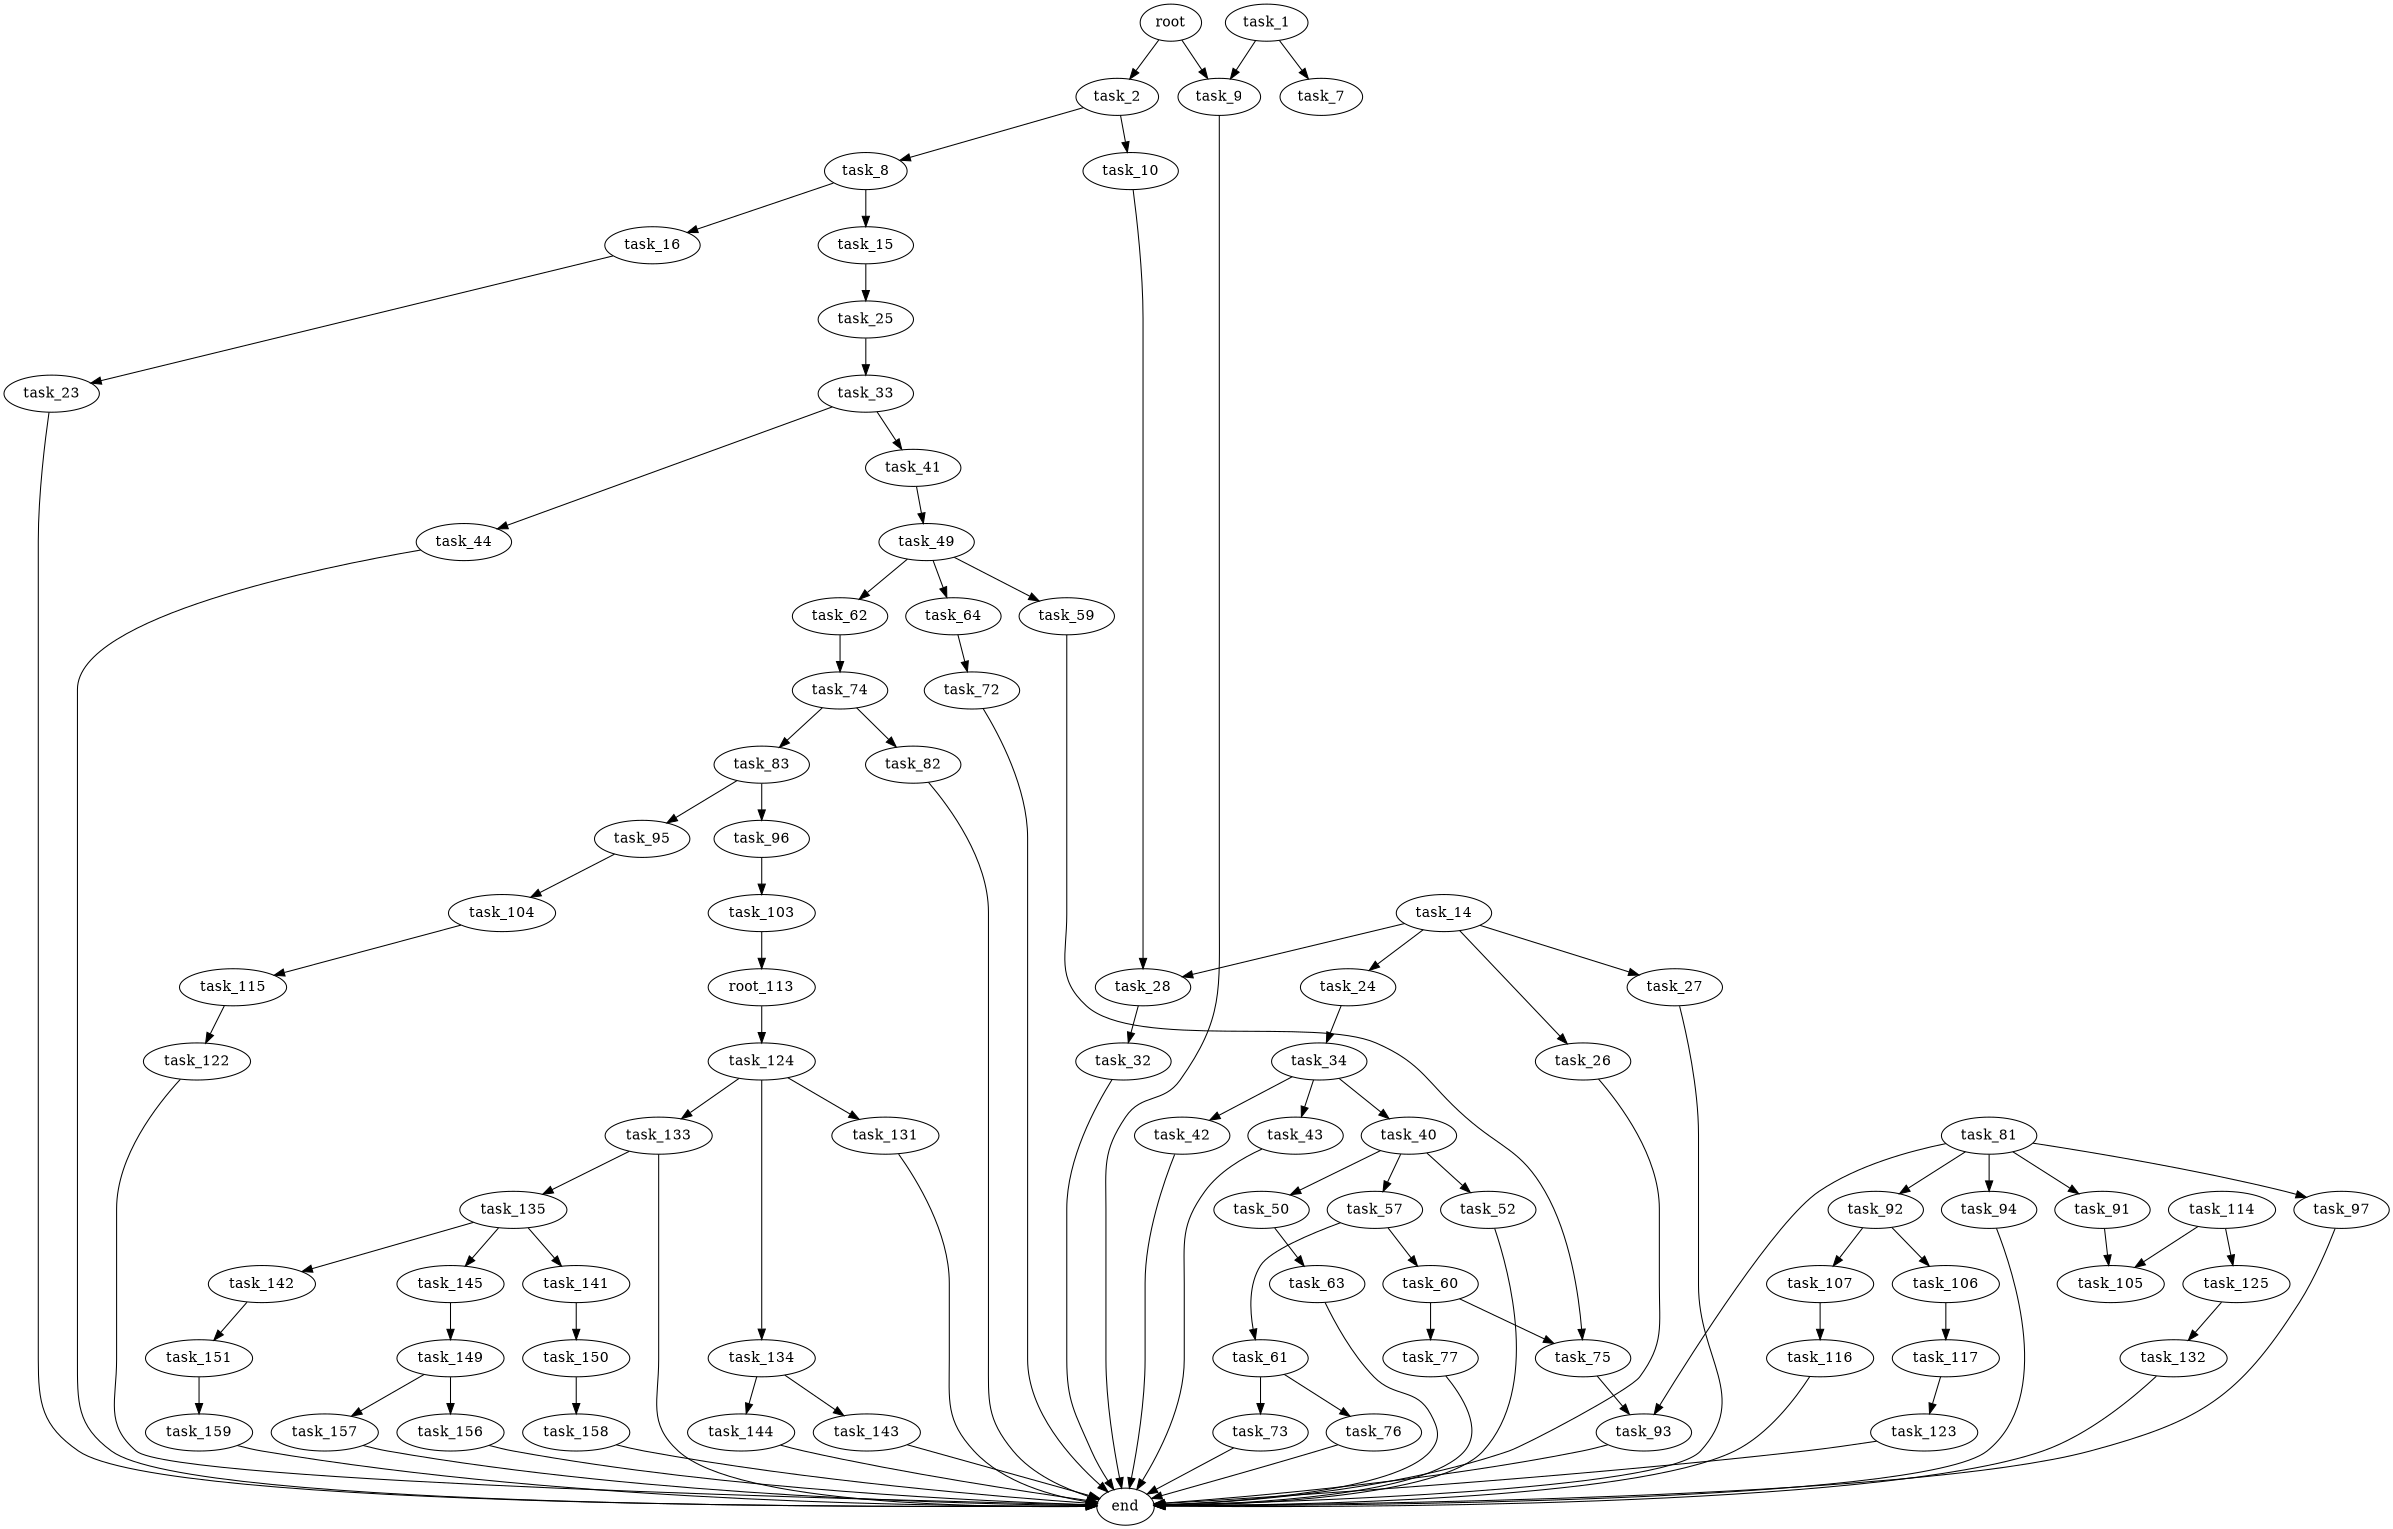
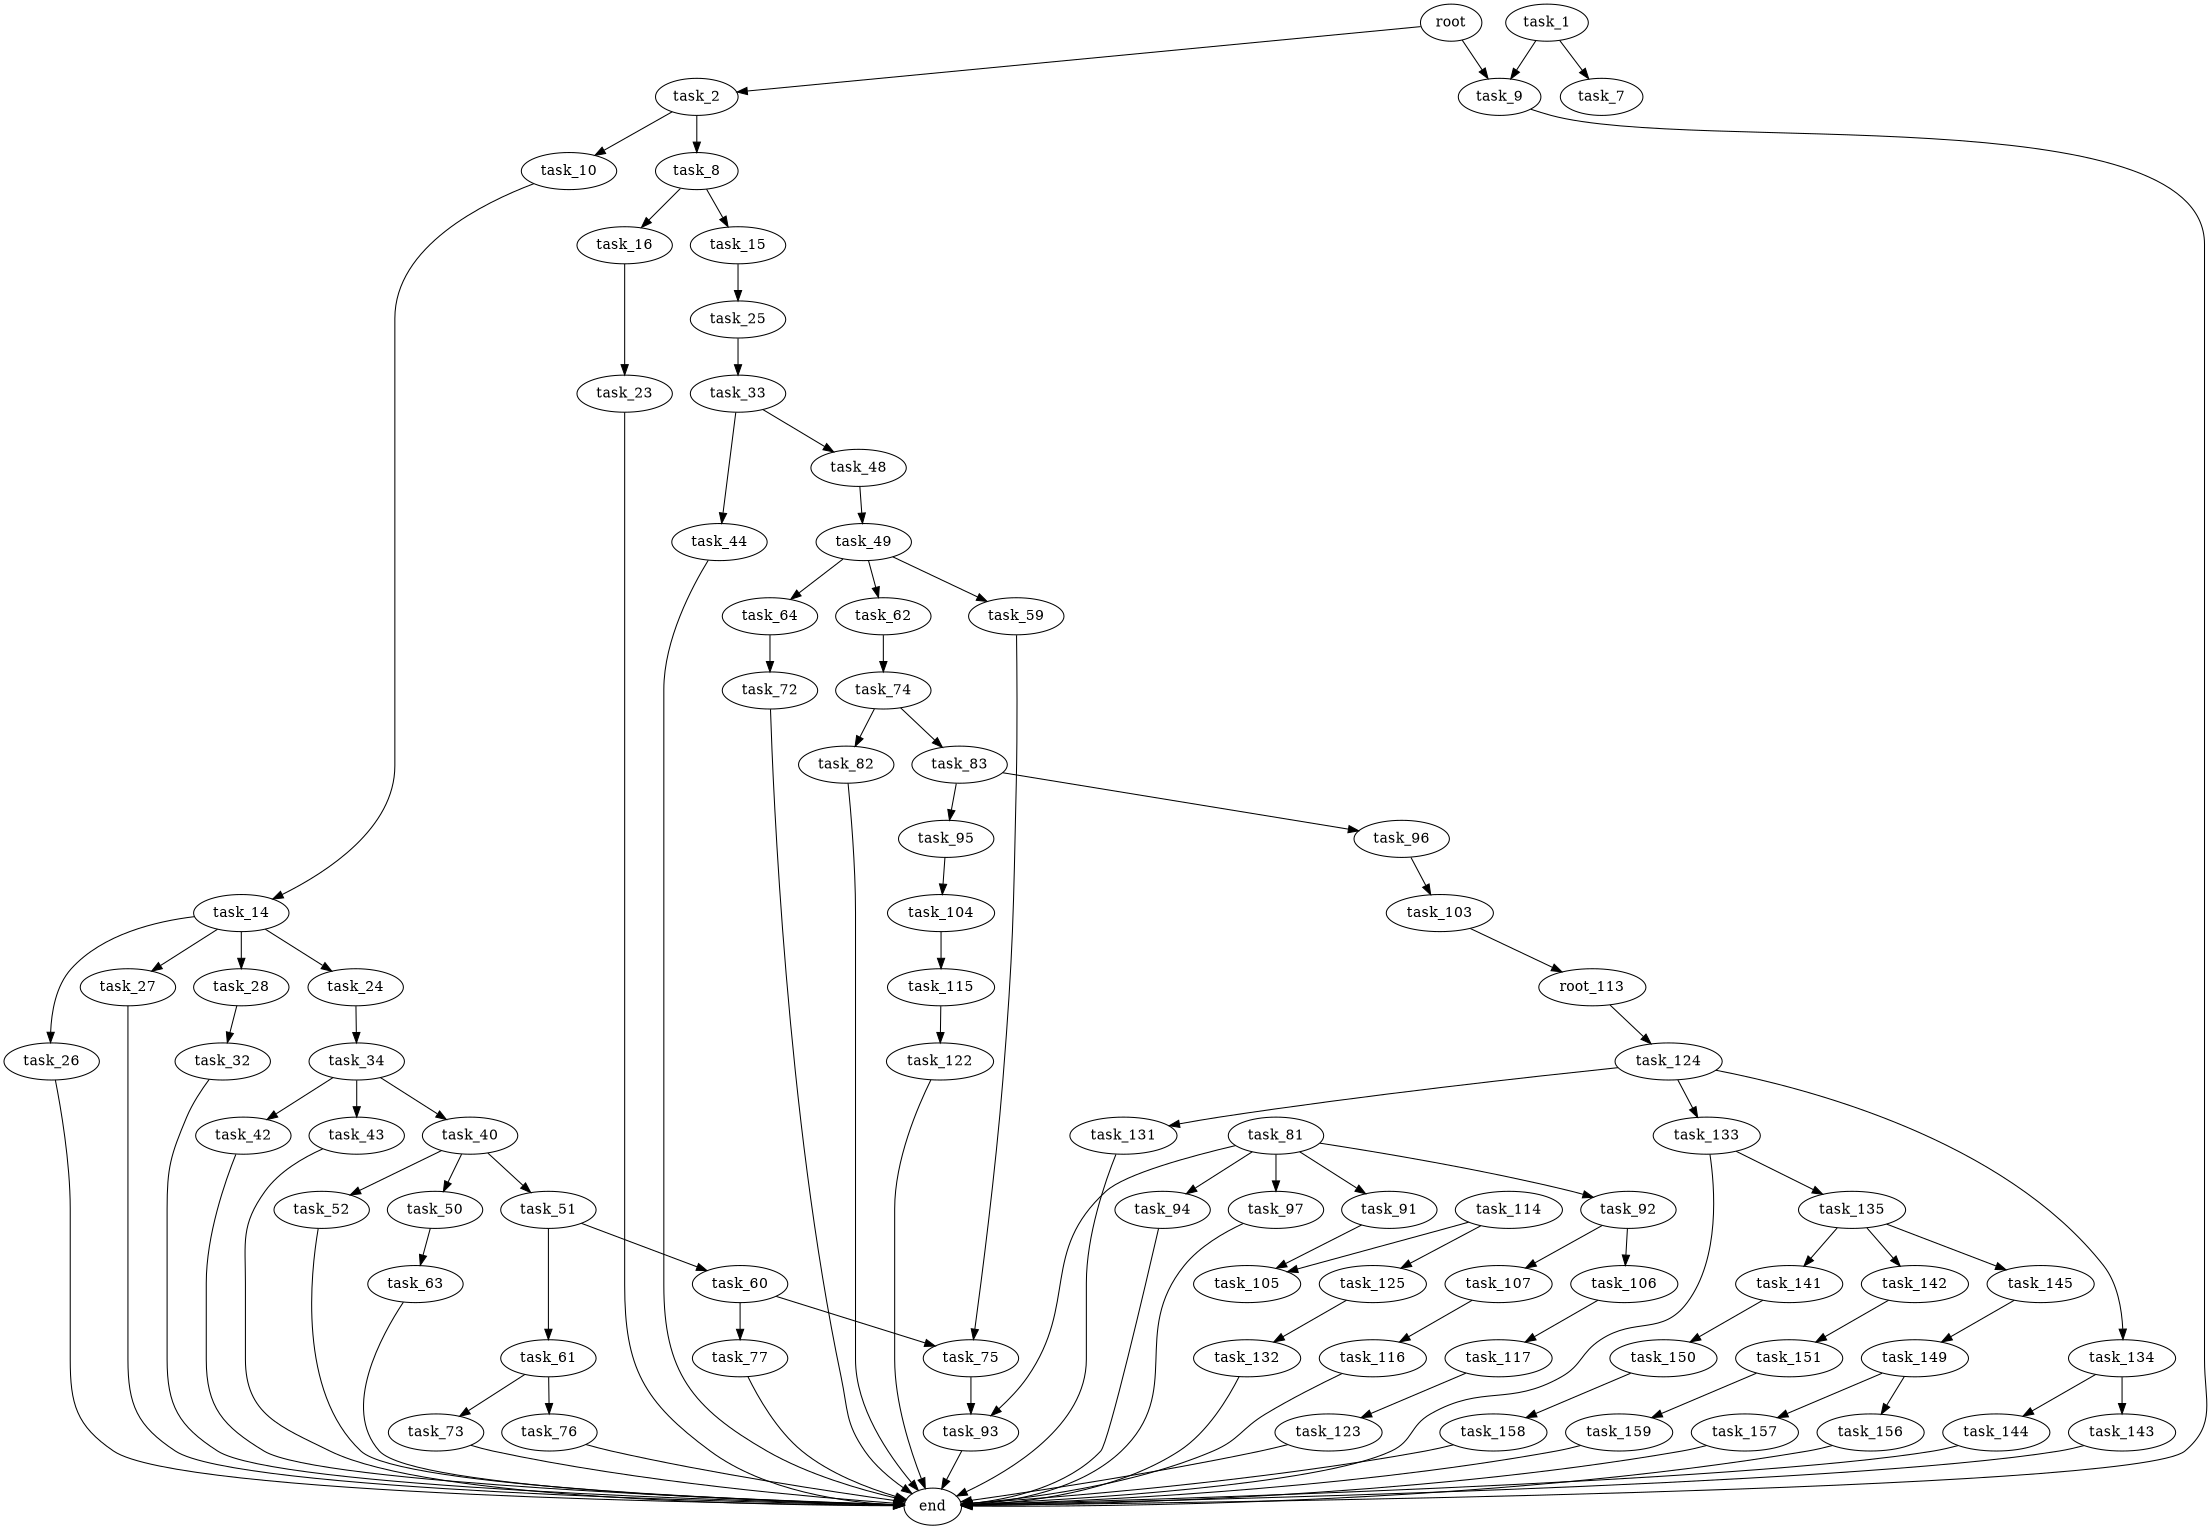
(913, 468) -> (859, 468)
(1143, 574) -> (395, 530)
(1375, 1210) -> (548, 1210)
